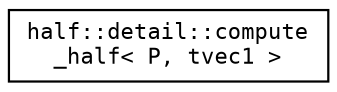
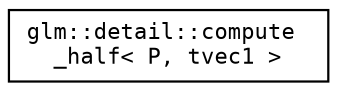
(169, 46) -> (169, 46)
